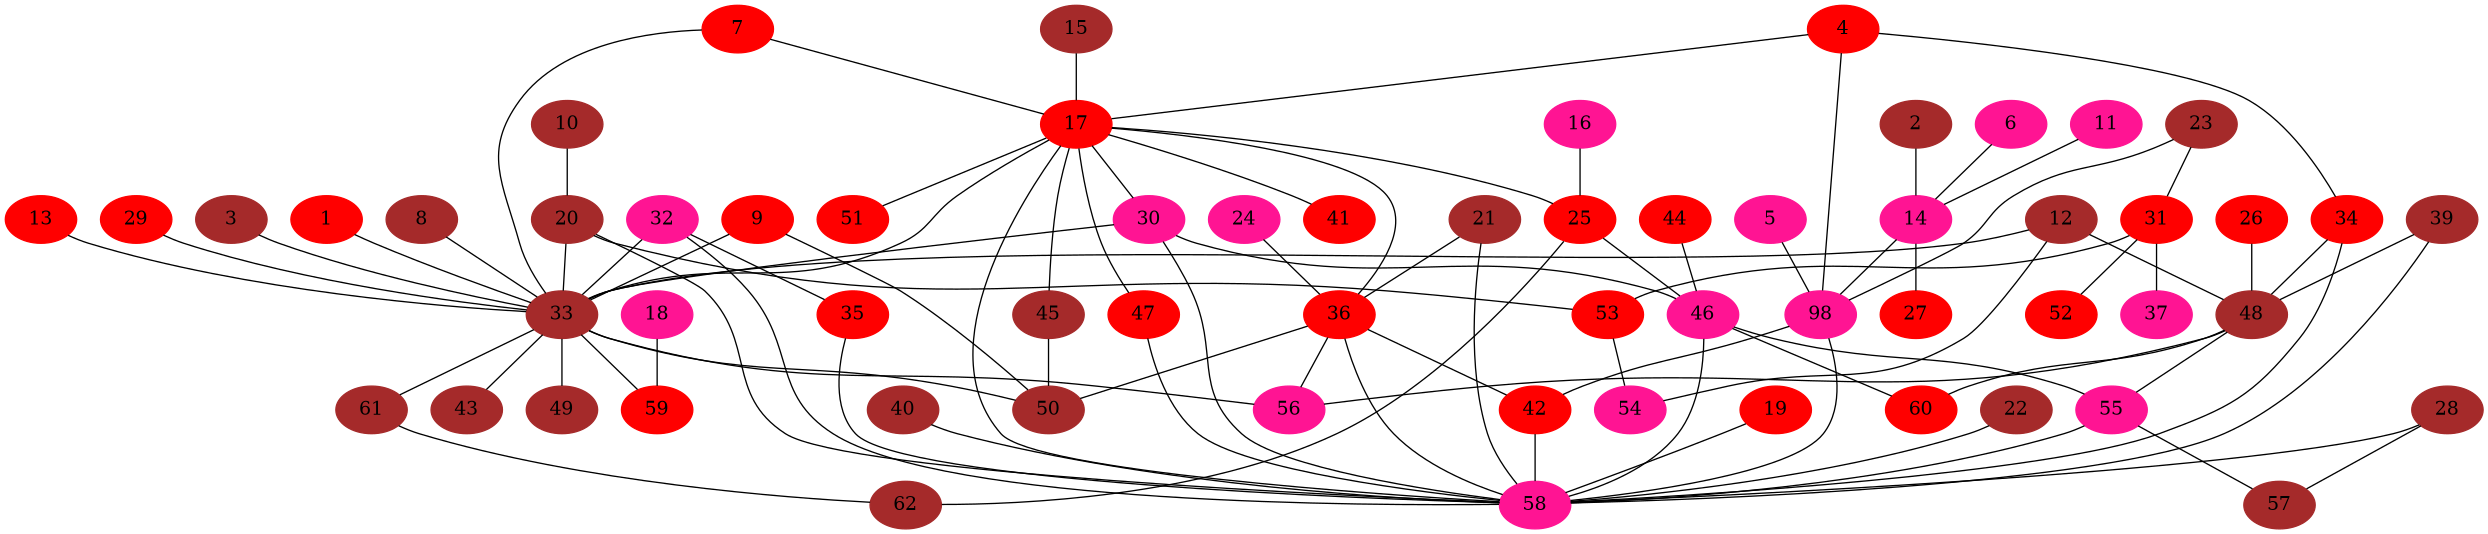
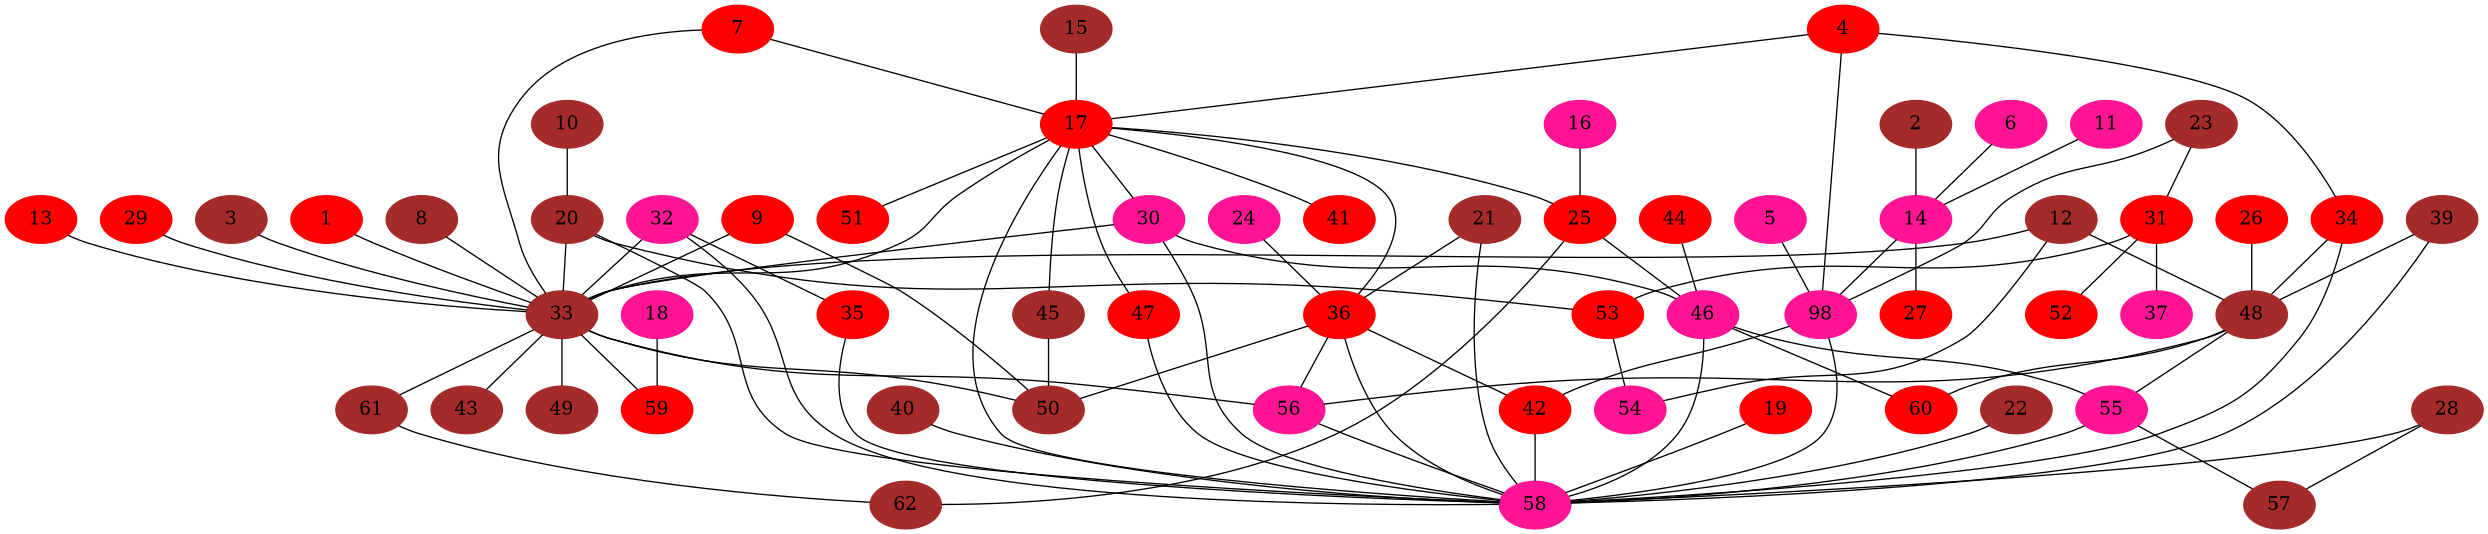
none -> (1411, 459)
